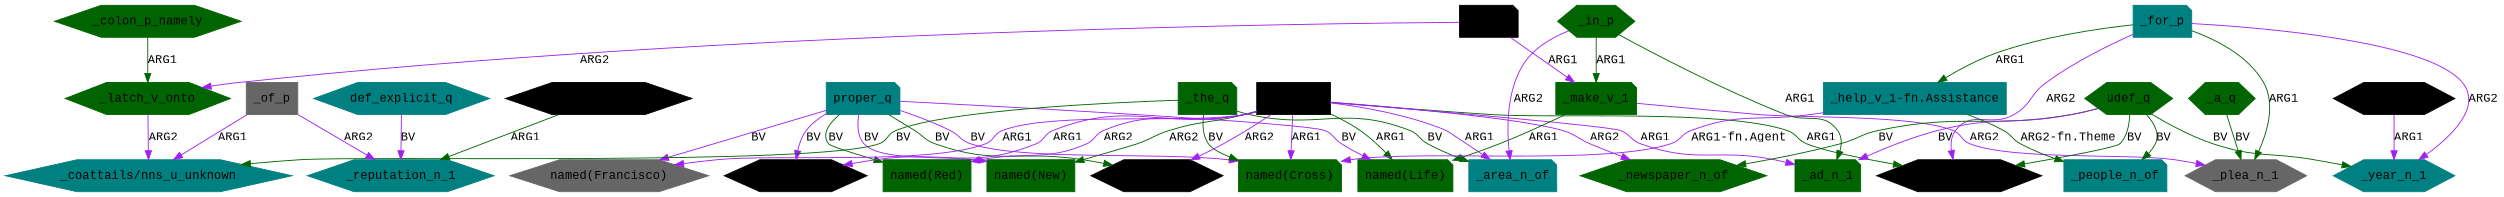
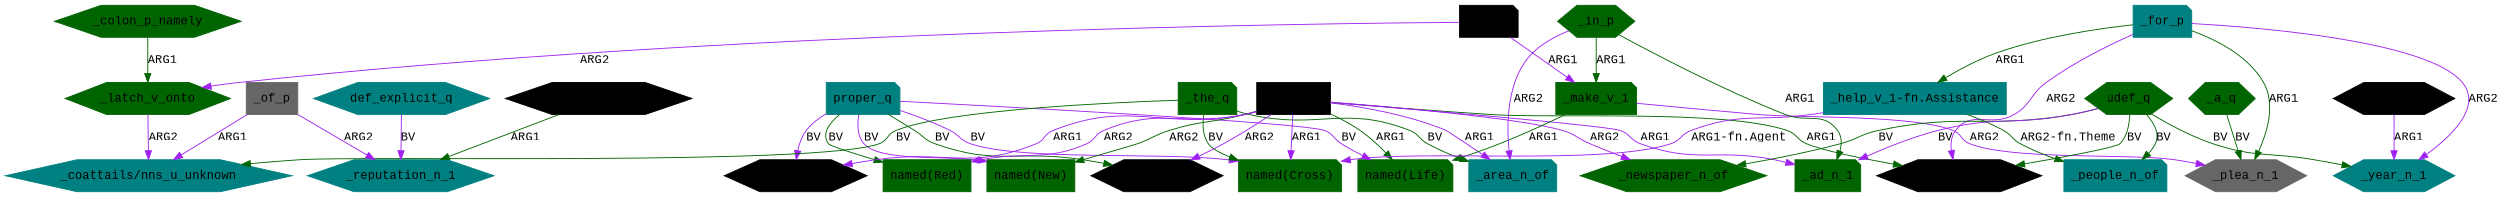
(609, 176) -> none
